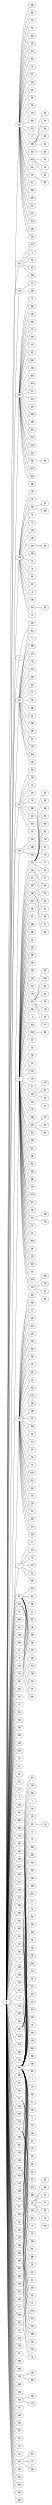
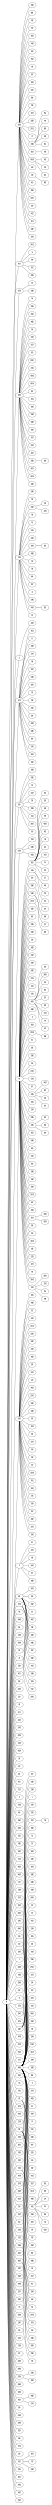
none -> (45, 982)
none -> (32, 1828)
